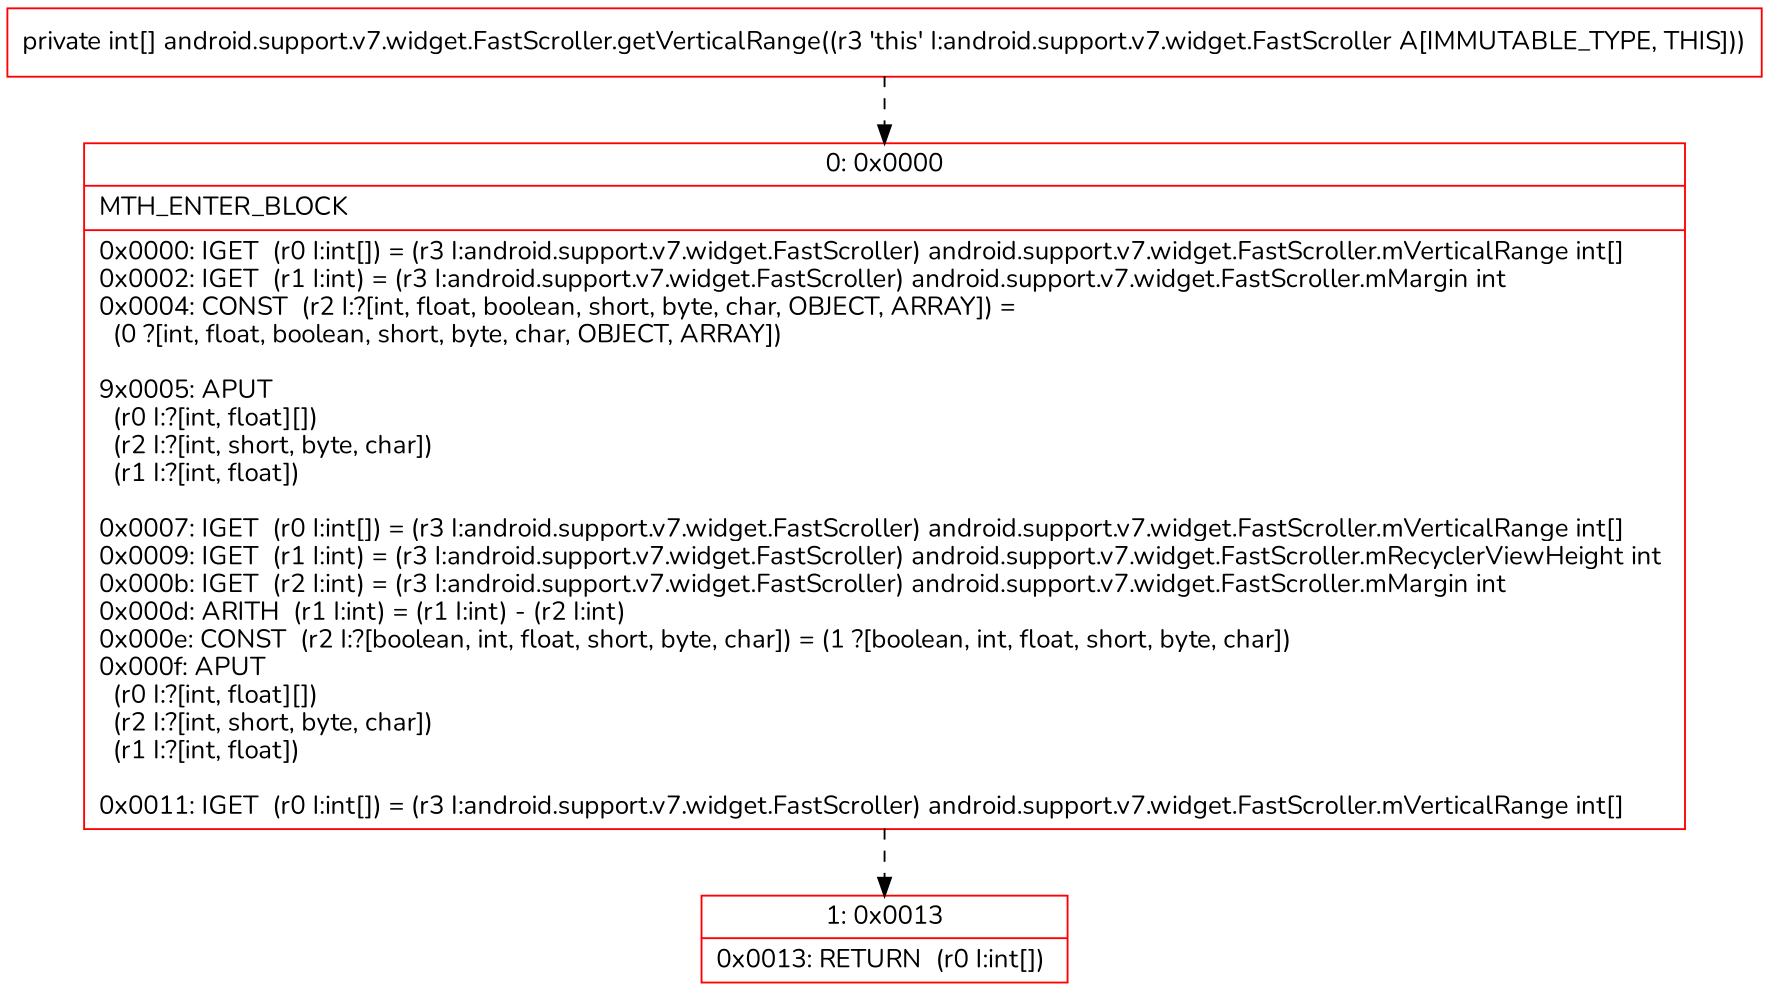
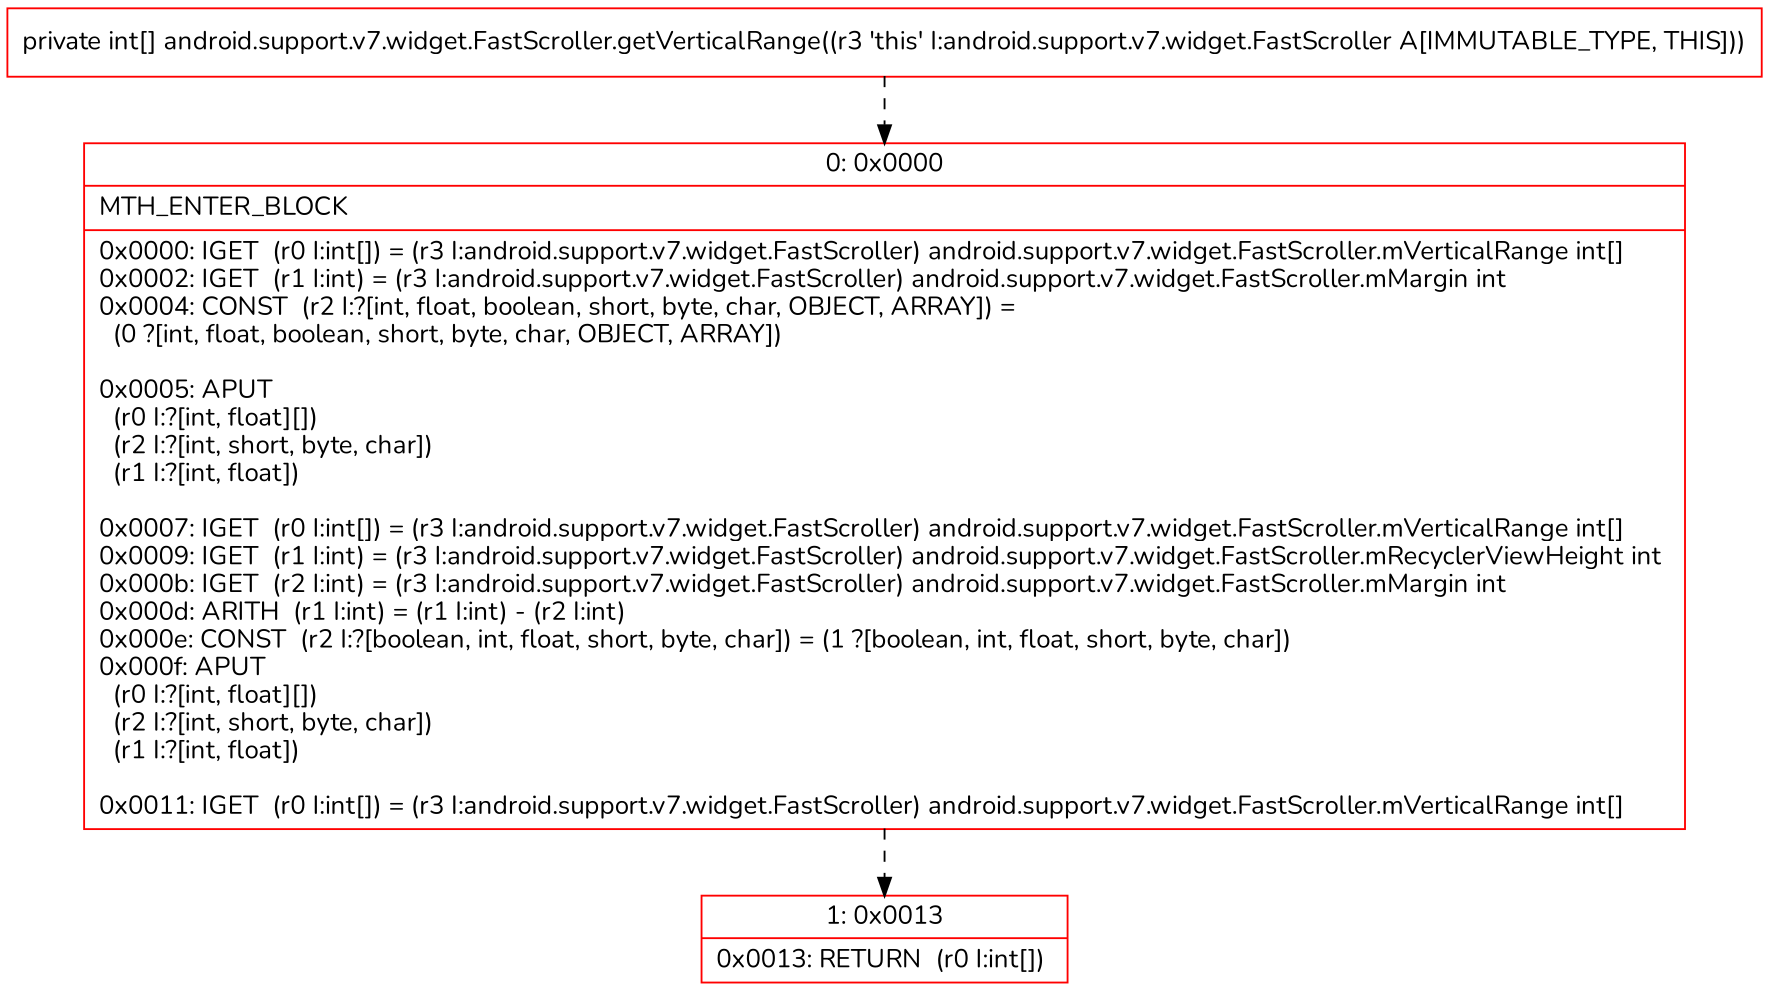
(193, 390) -> (193, 390)
